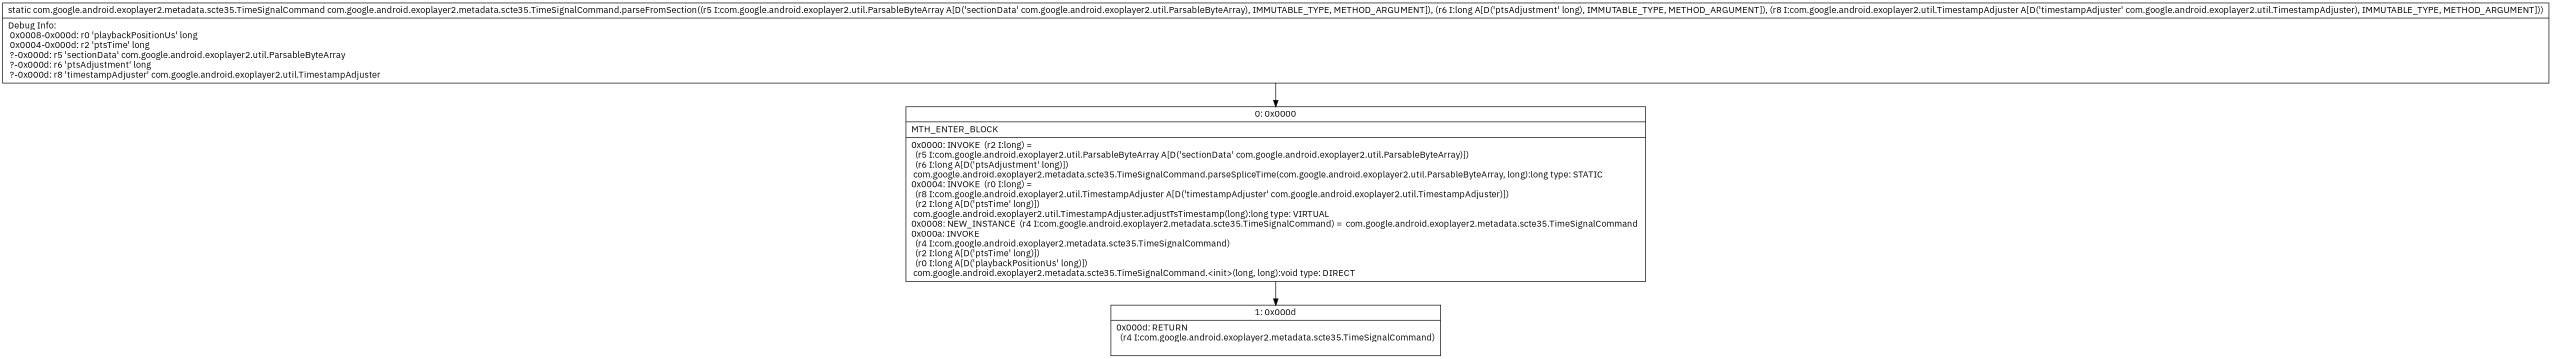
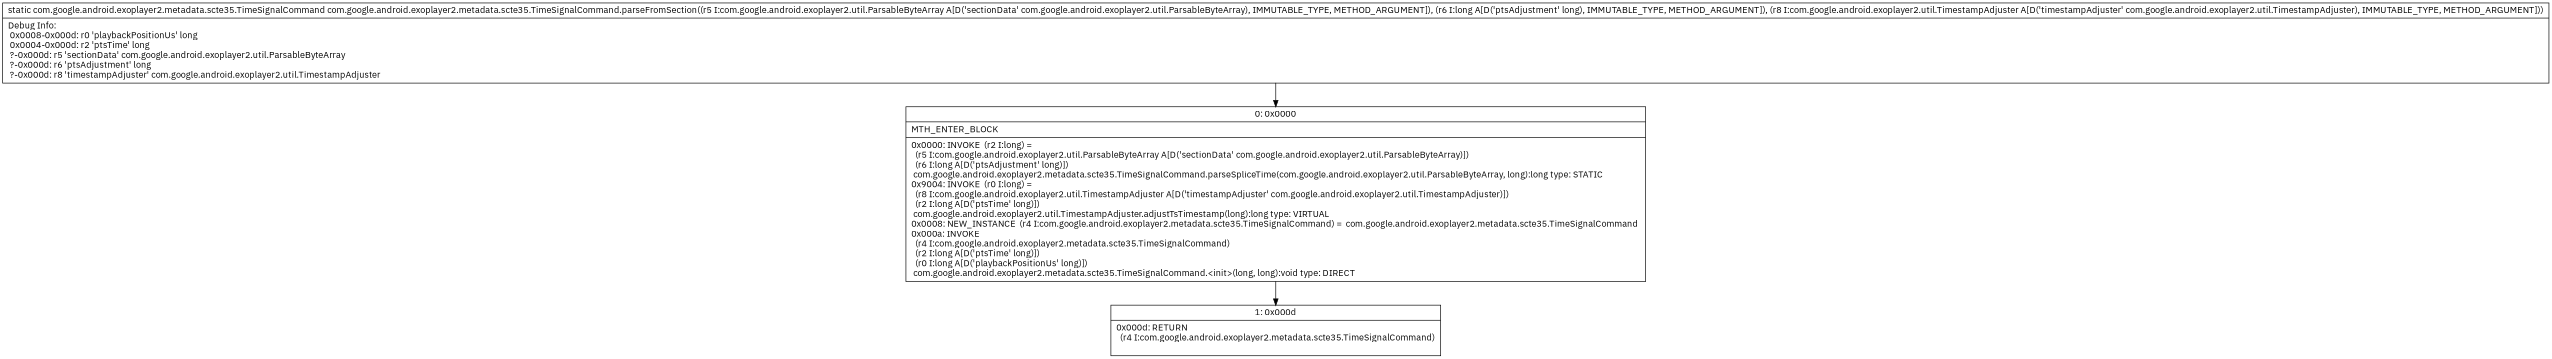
(973, 185) -> (973, 185)
